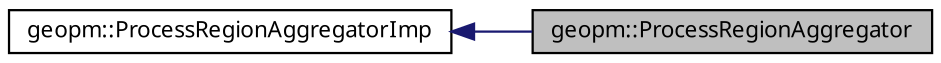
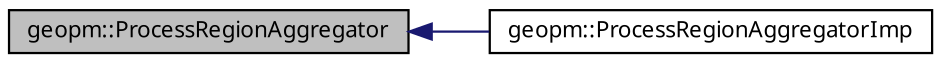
(503, 32) -> (461, 32)
